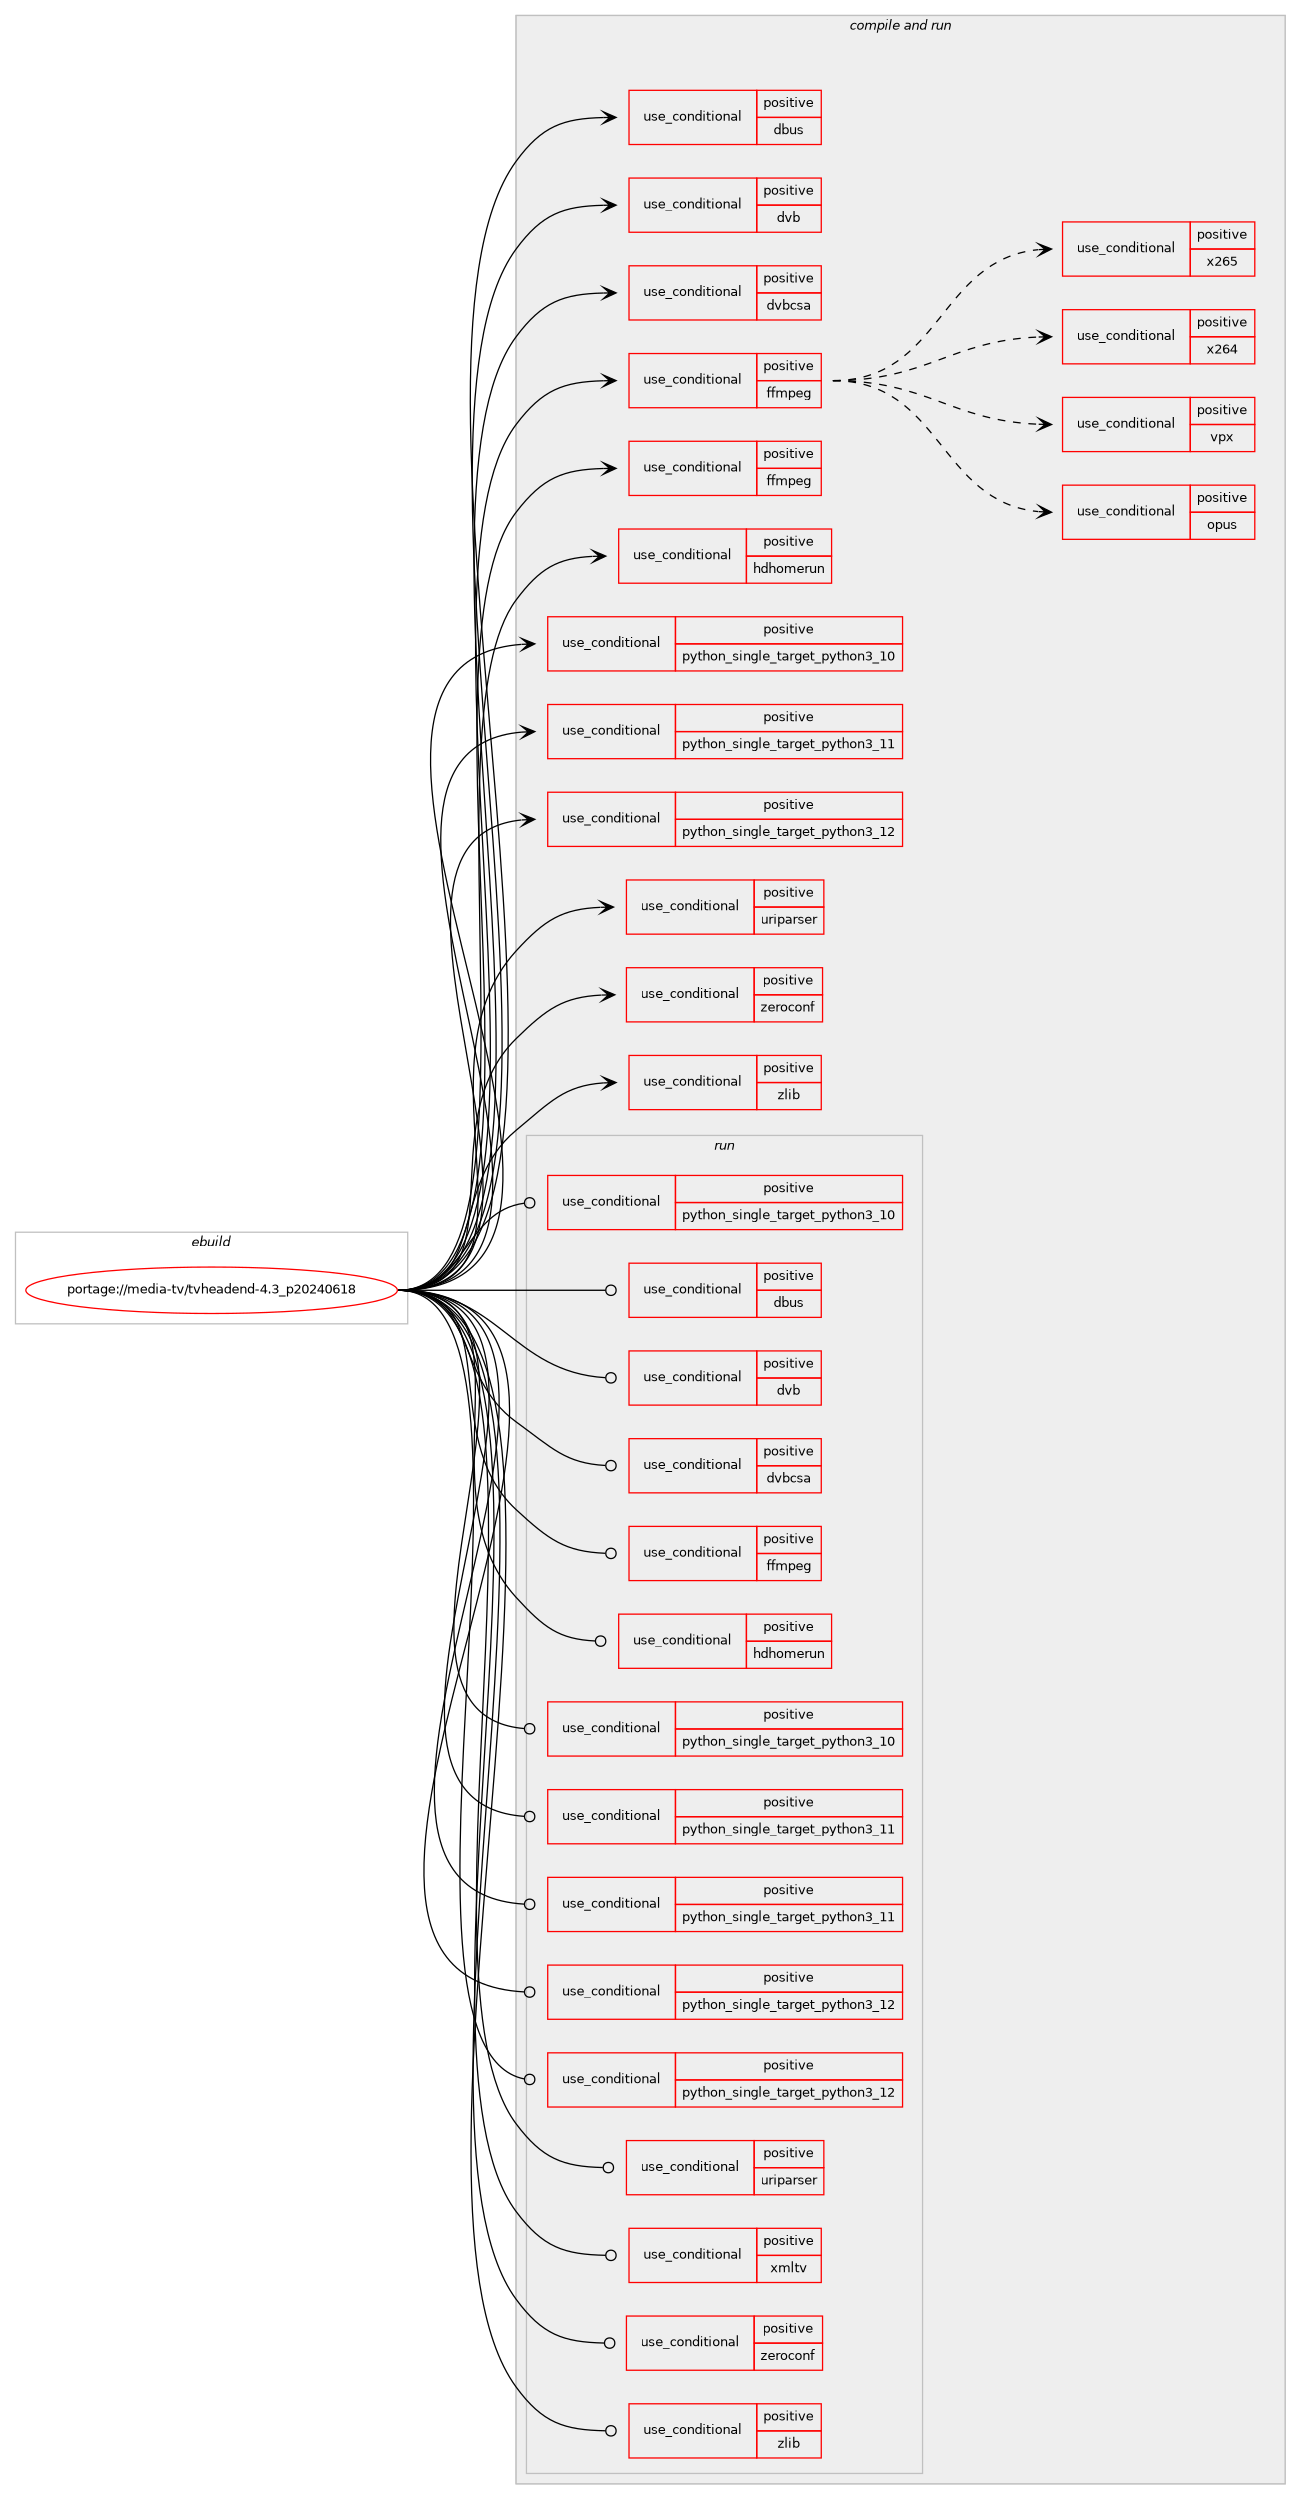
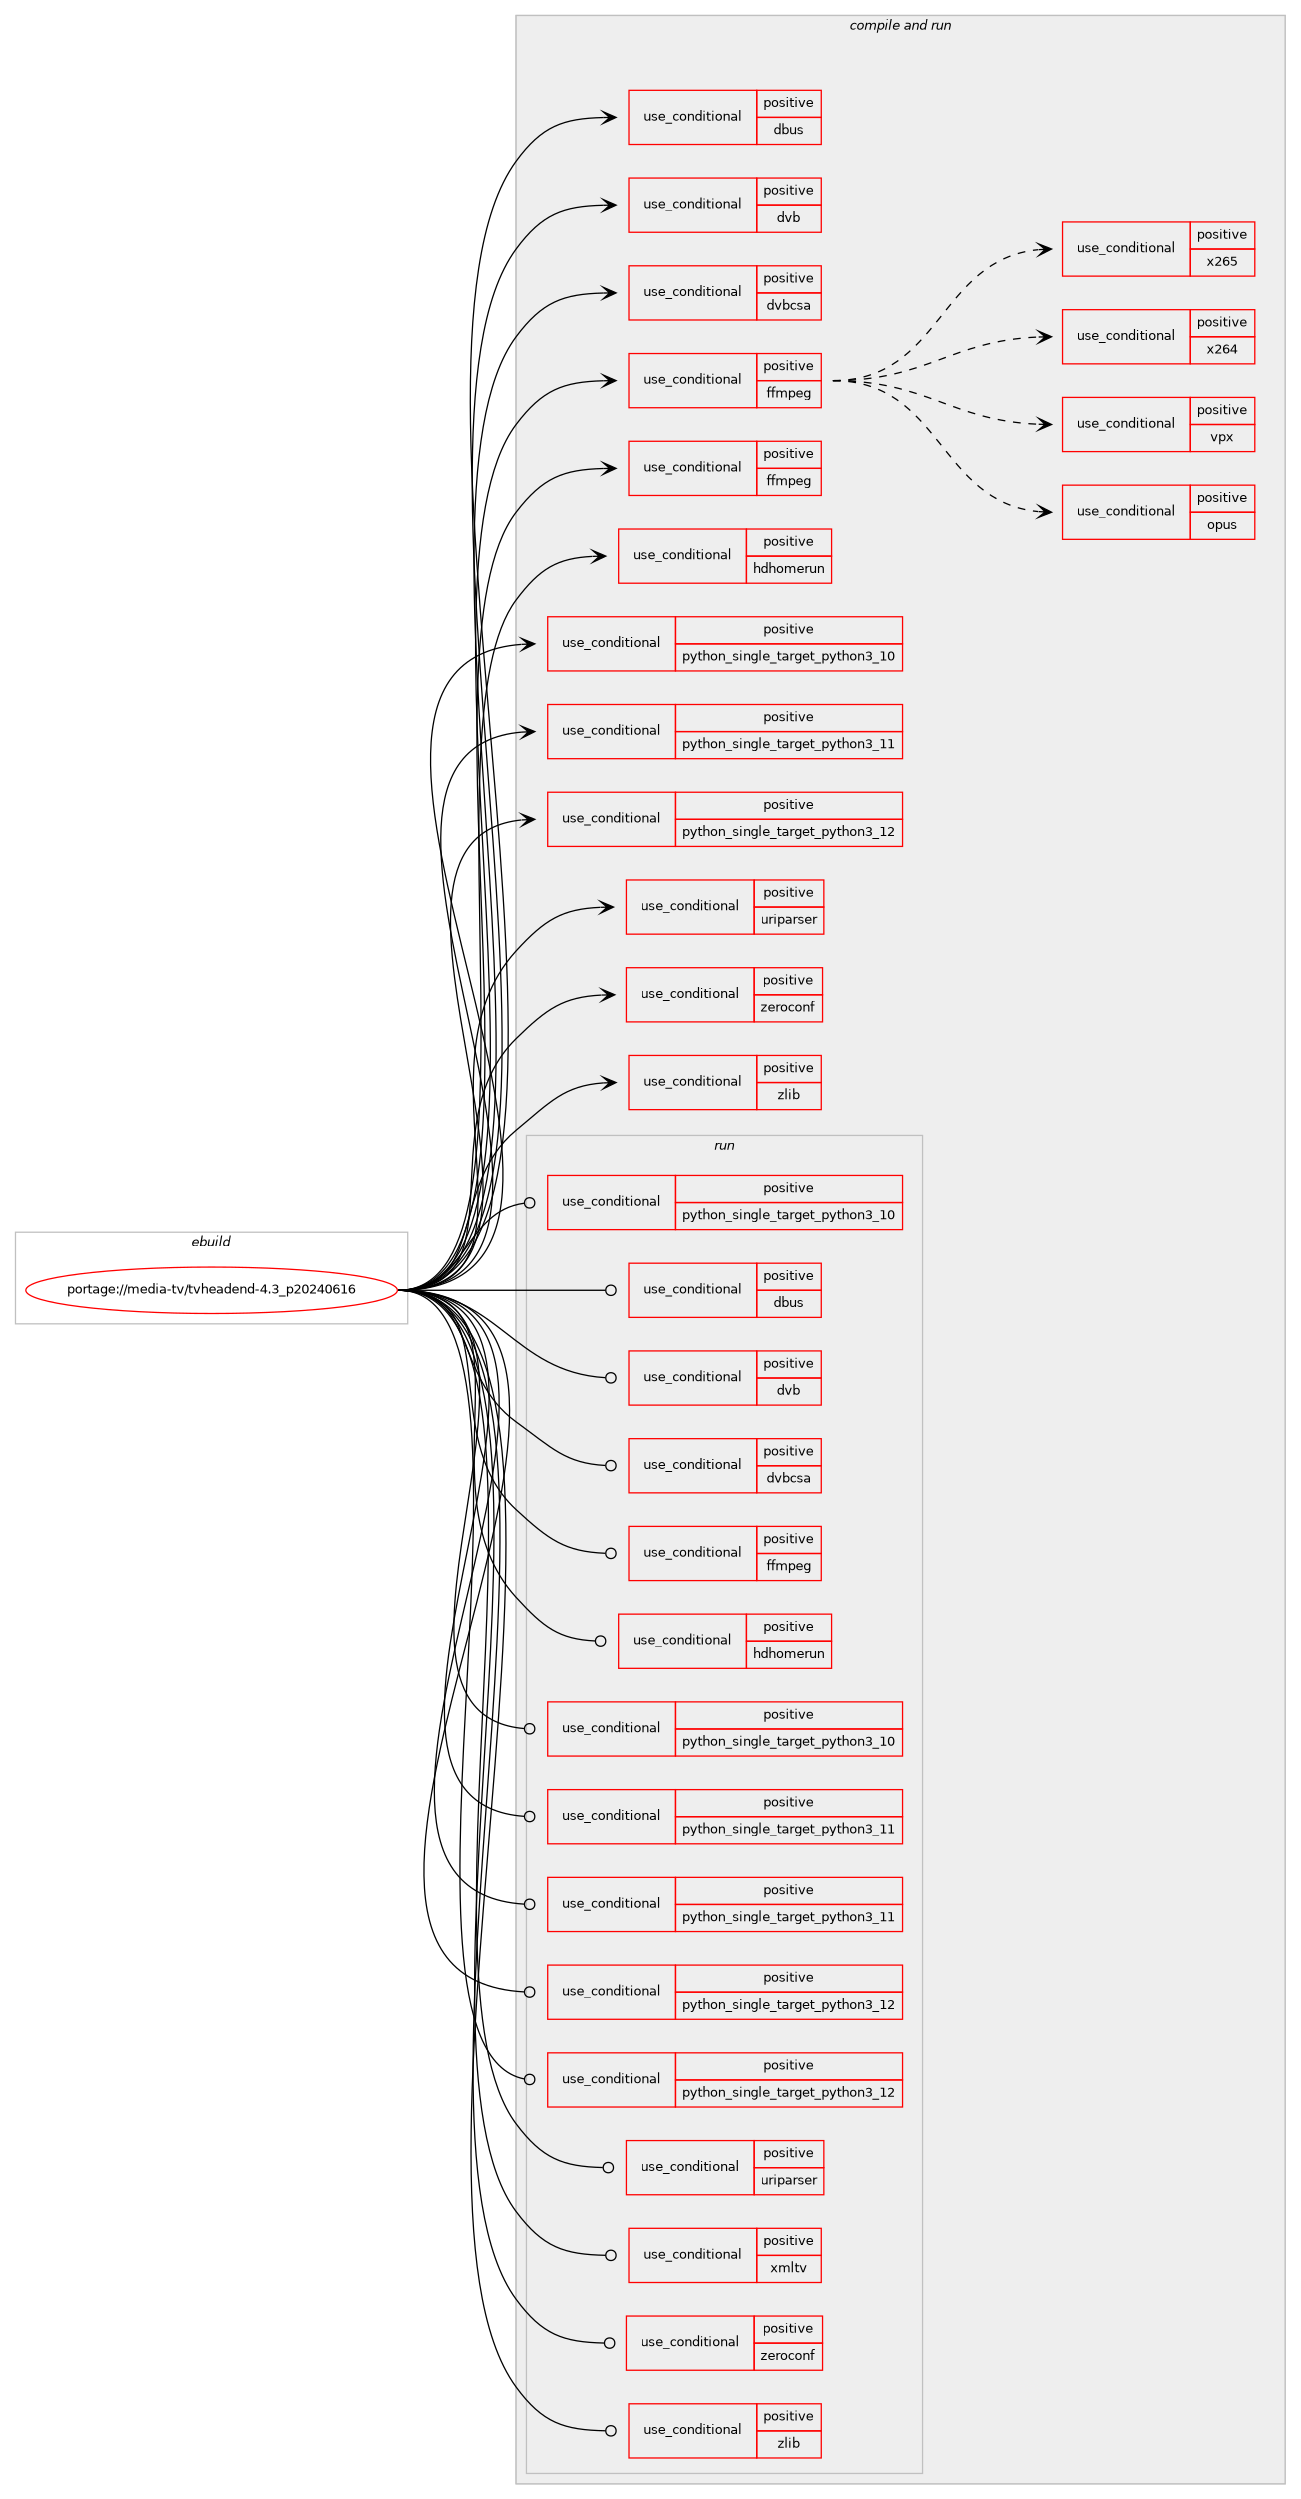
(212, 1290) -> (212, 1290)
